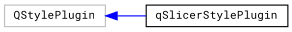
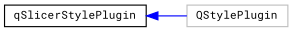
(132, 16) -> (173, 16)
